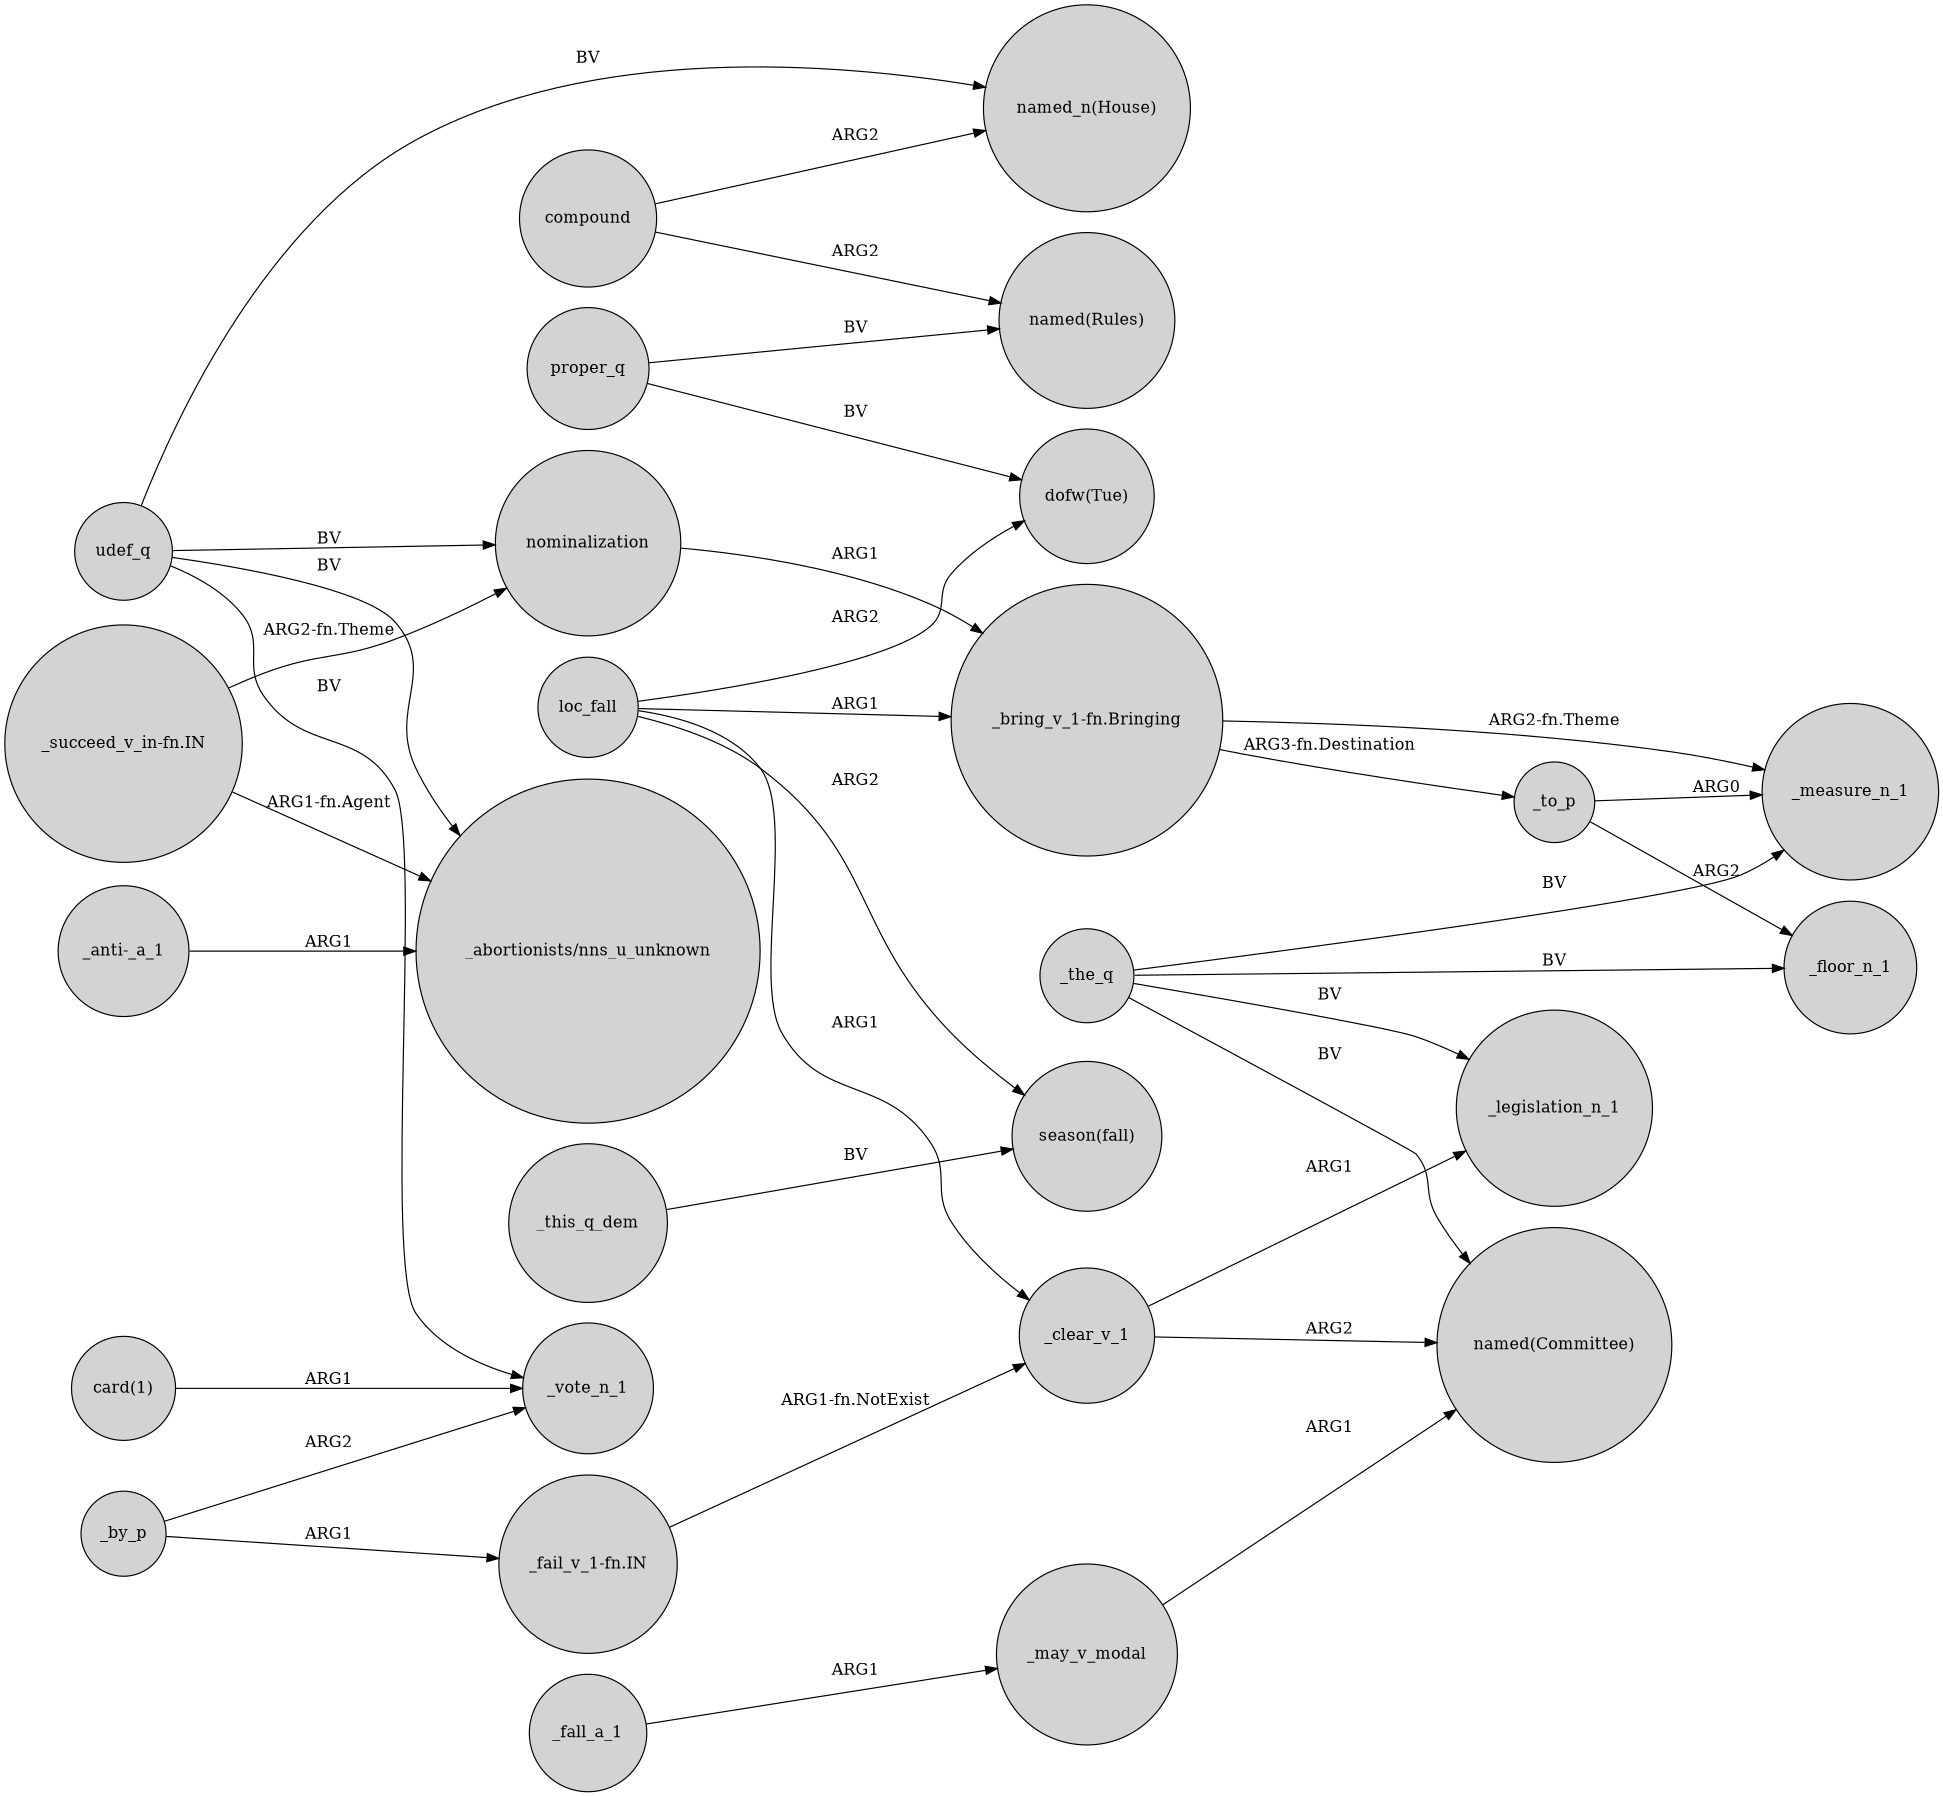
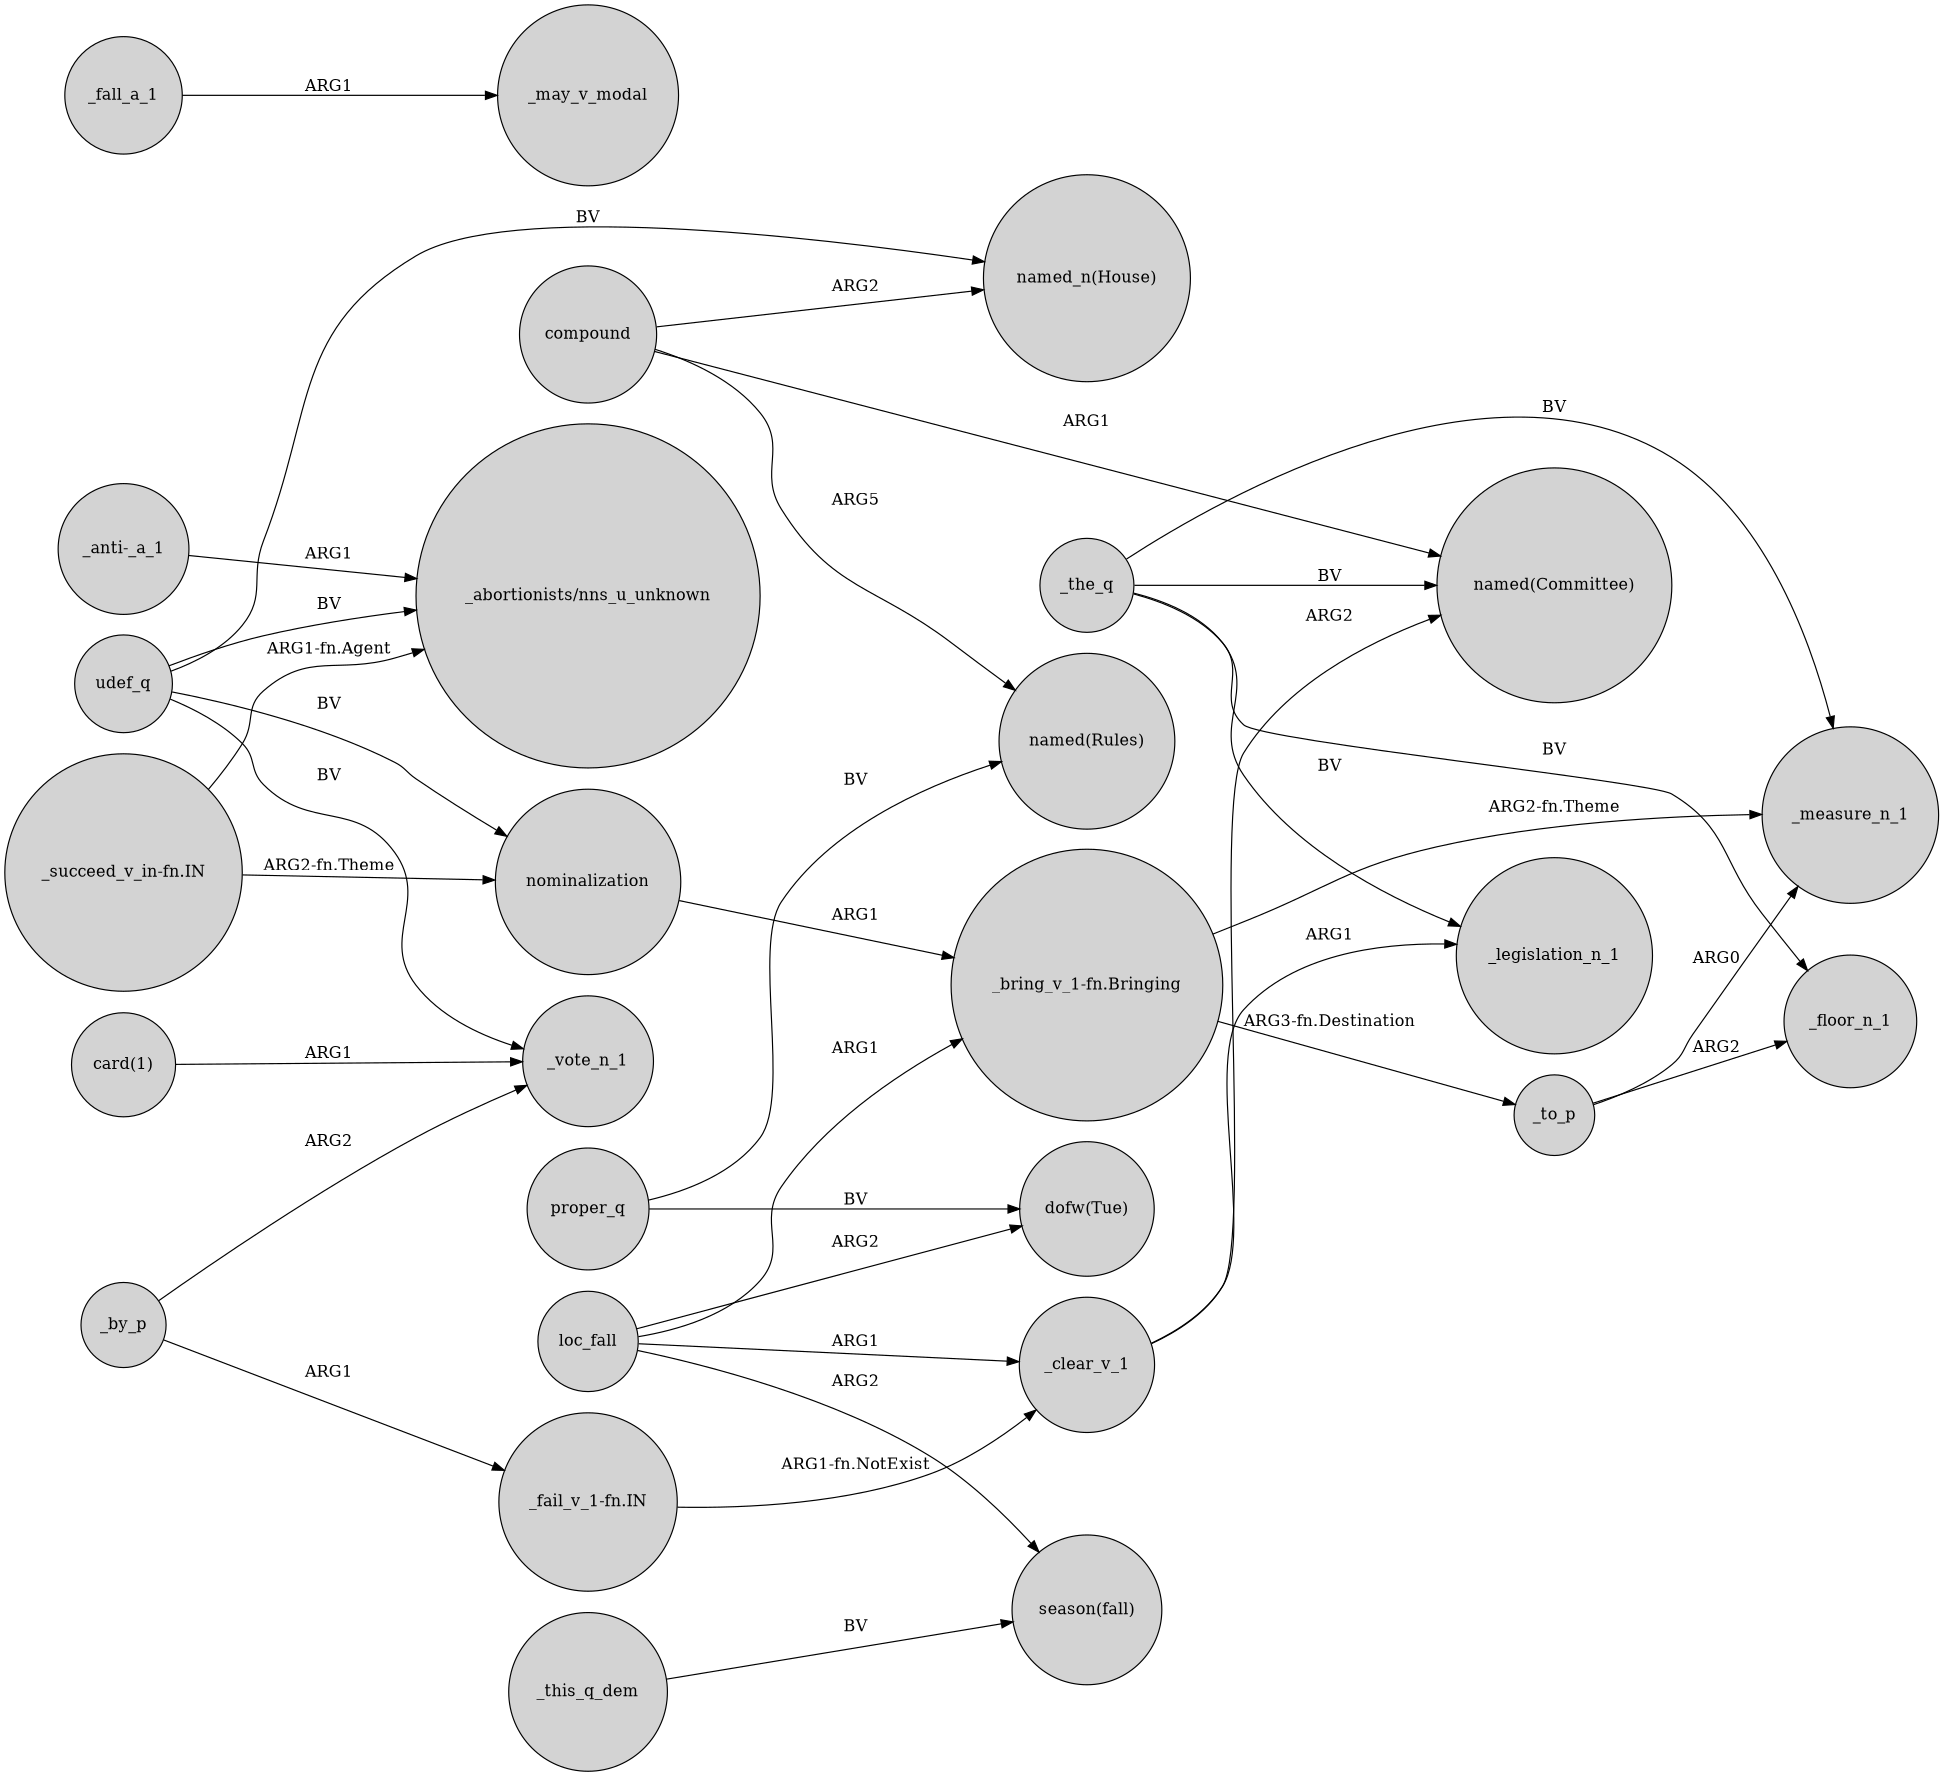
(856, 252) -> (856, 500)
(1305, 1510) -> (1042, 452)
